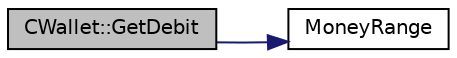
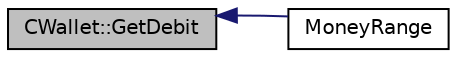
(242, 43) -> (262, 16)
